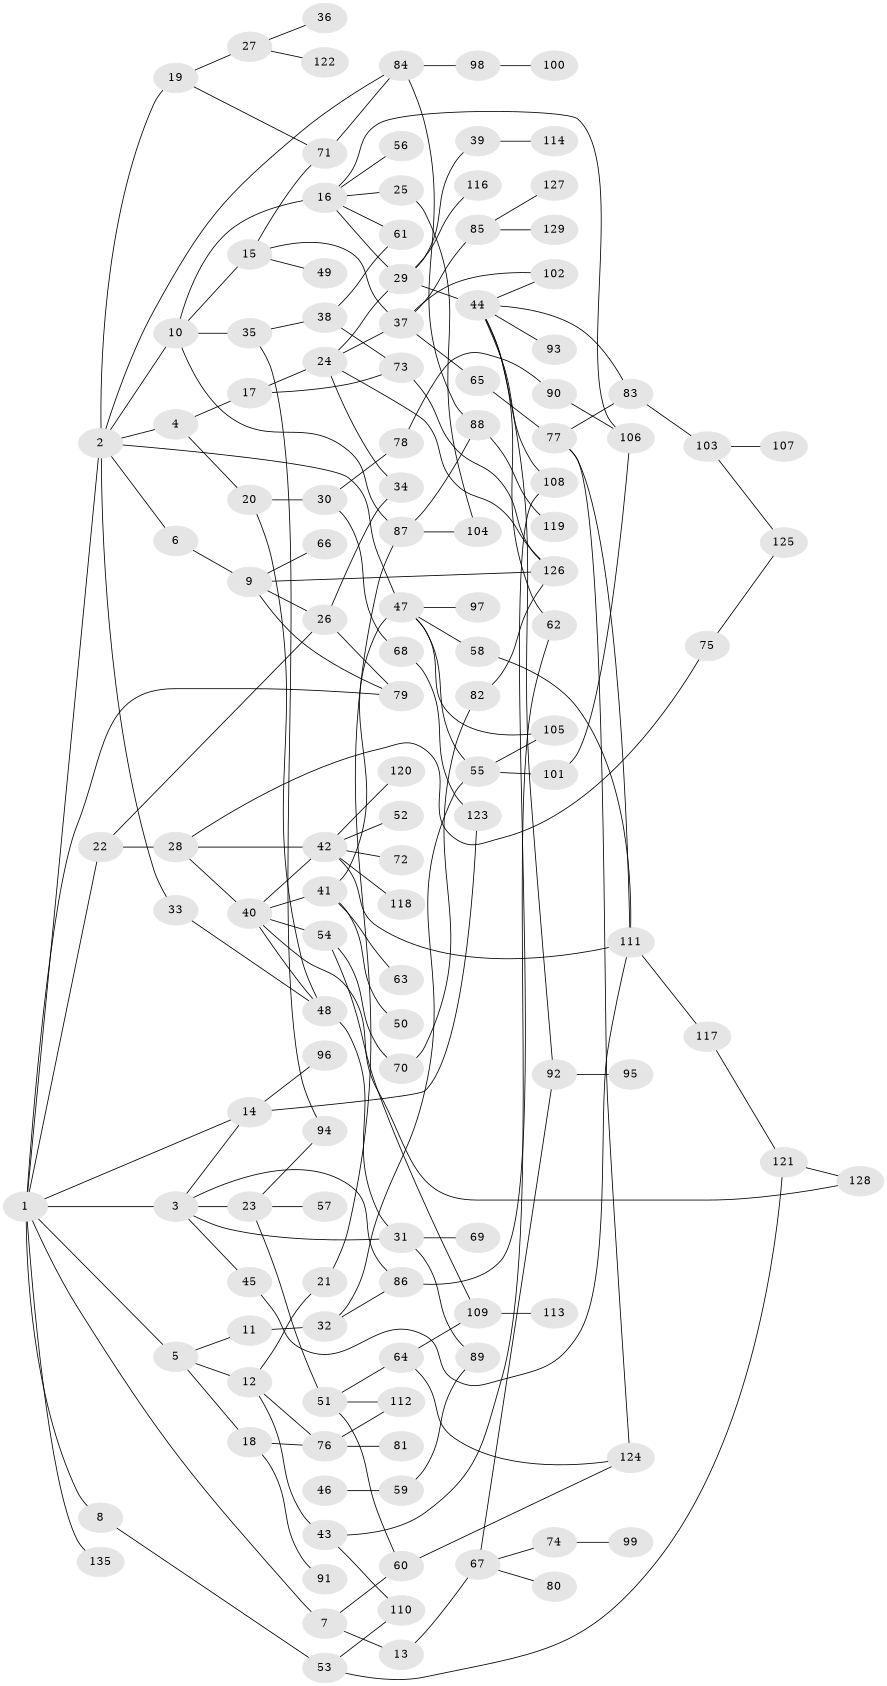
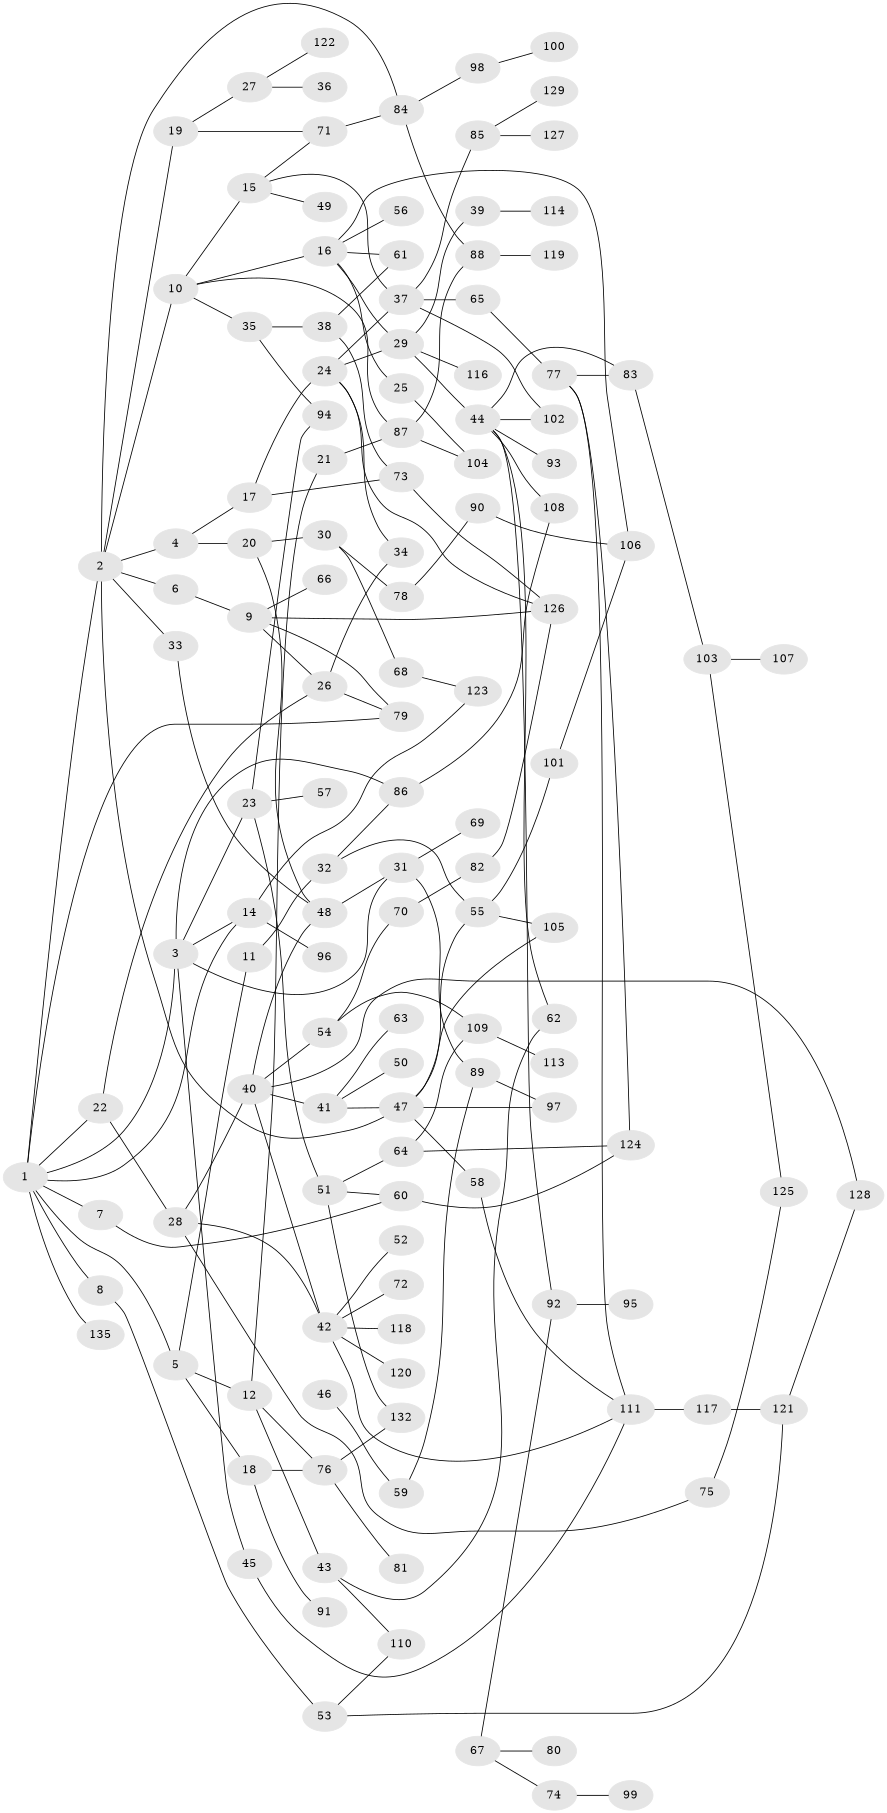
none -> (518, 1091)
(401, 1402) -> (401, 1418)
(401, 1655) -> none
